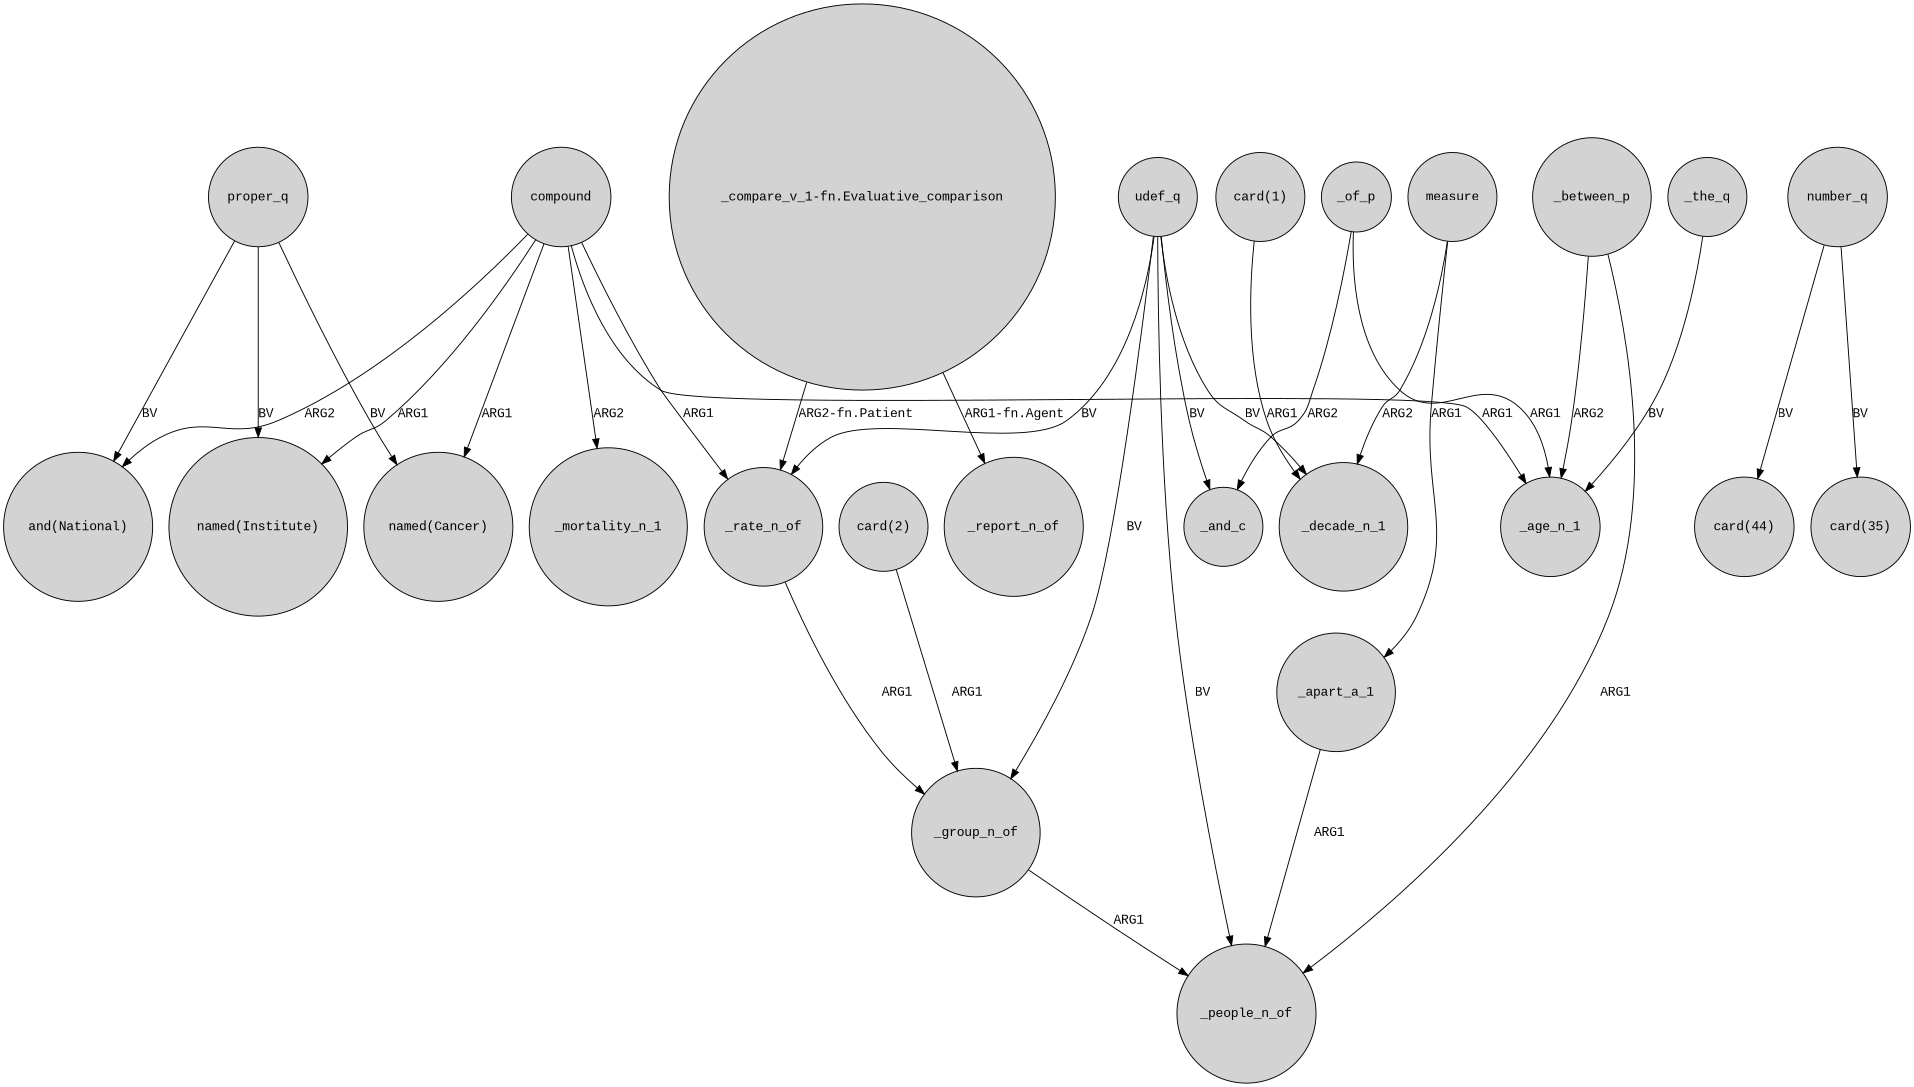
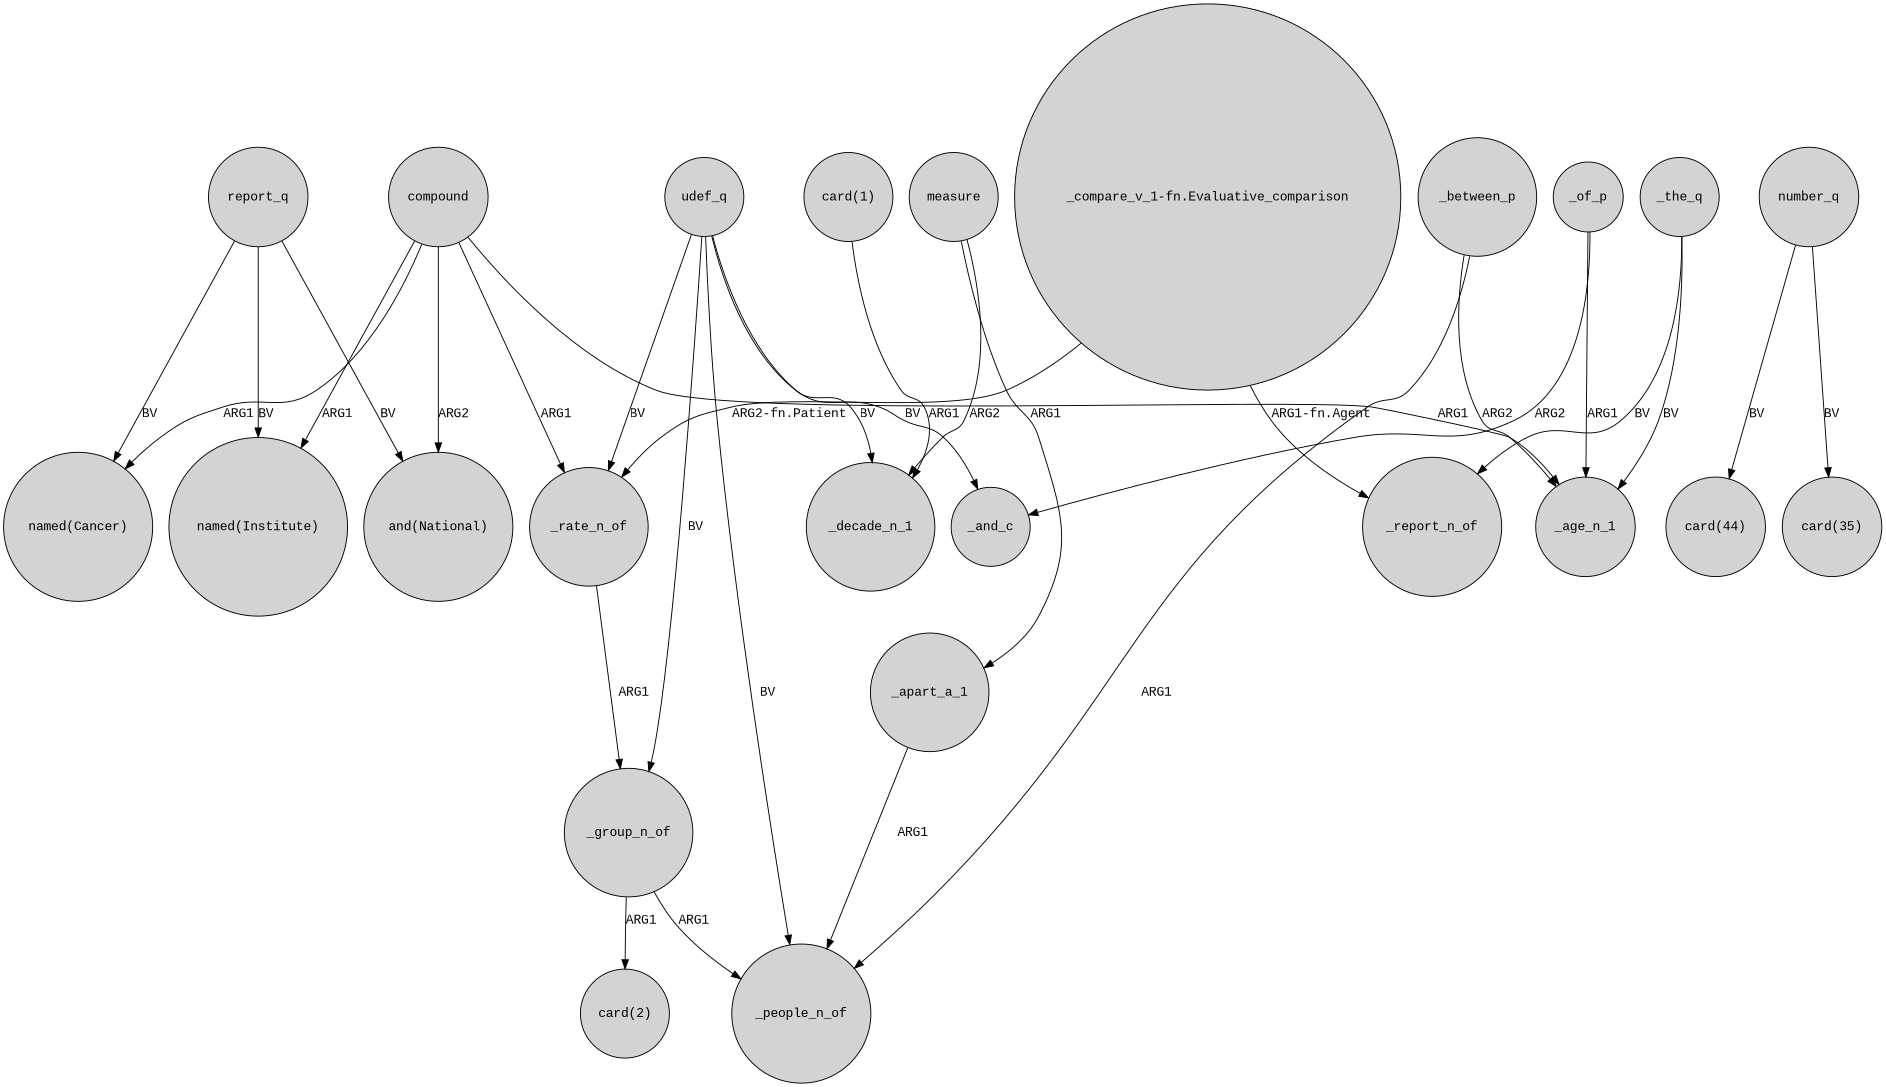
(258, 197) -> (258, 197)
none -> (1638, 403)
(608, 527) -> none
(926, 666) -> (626, 928)
